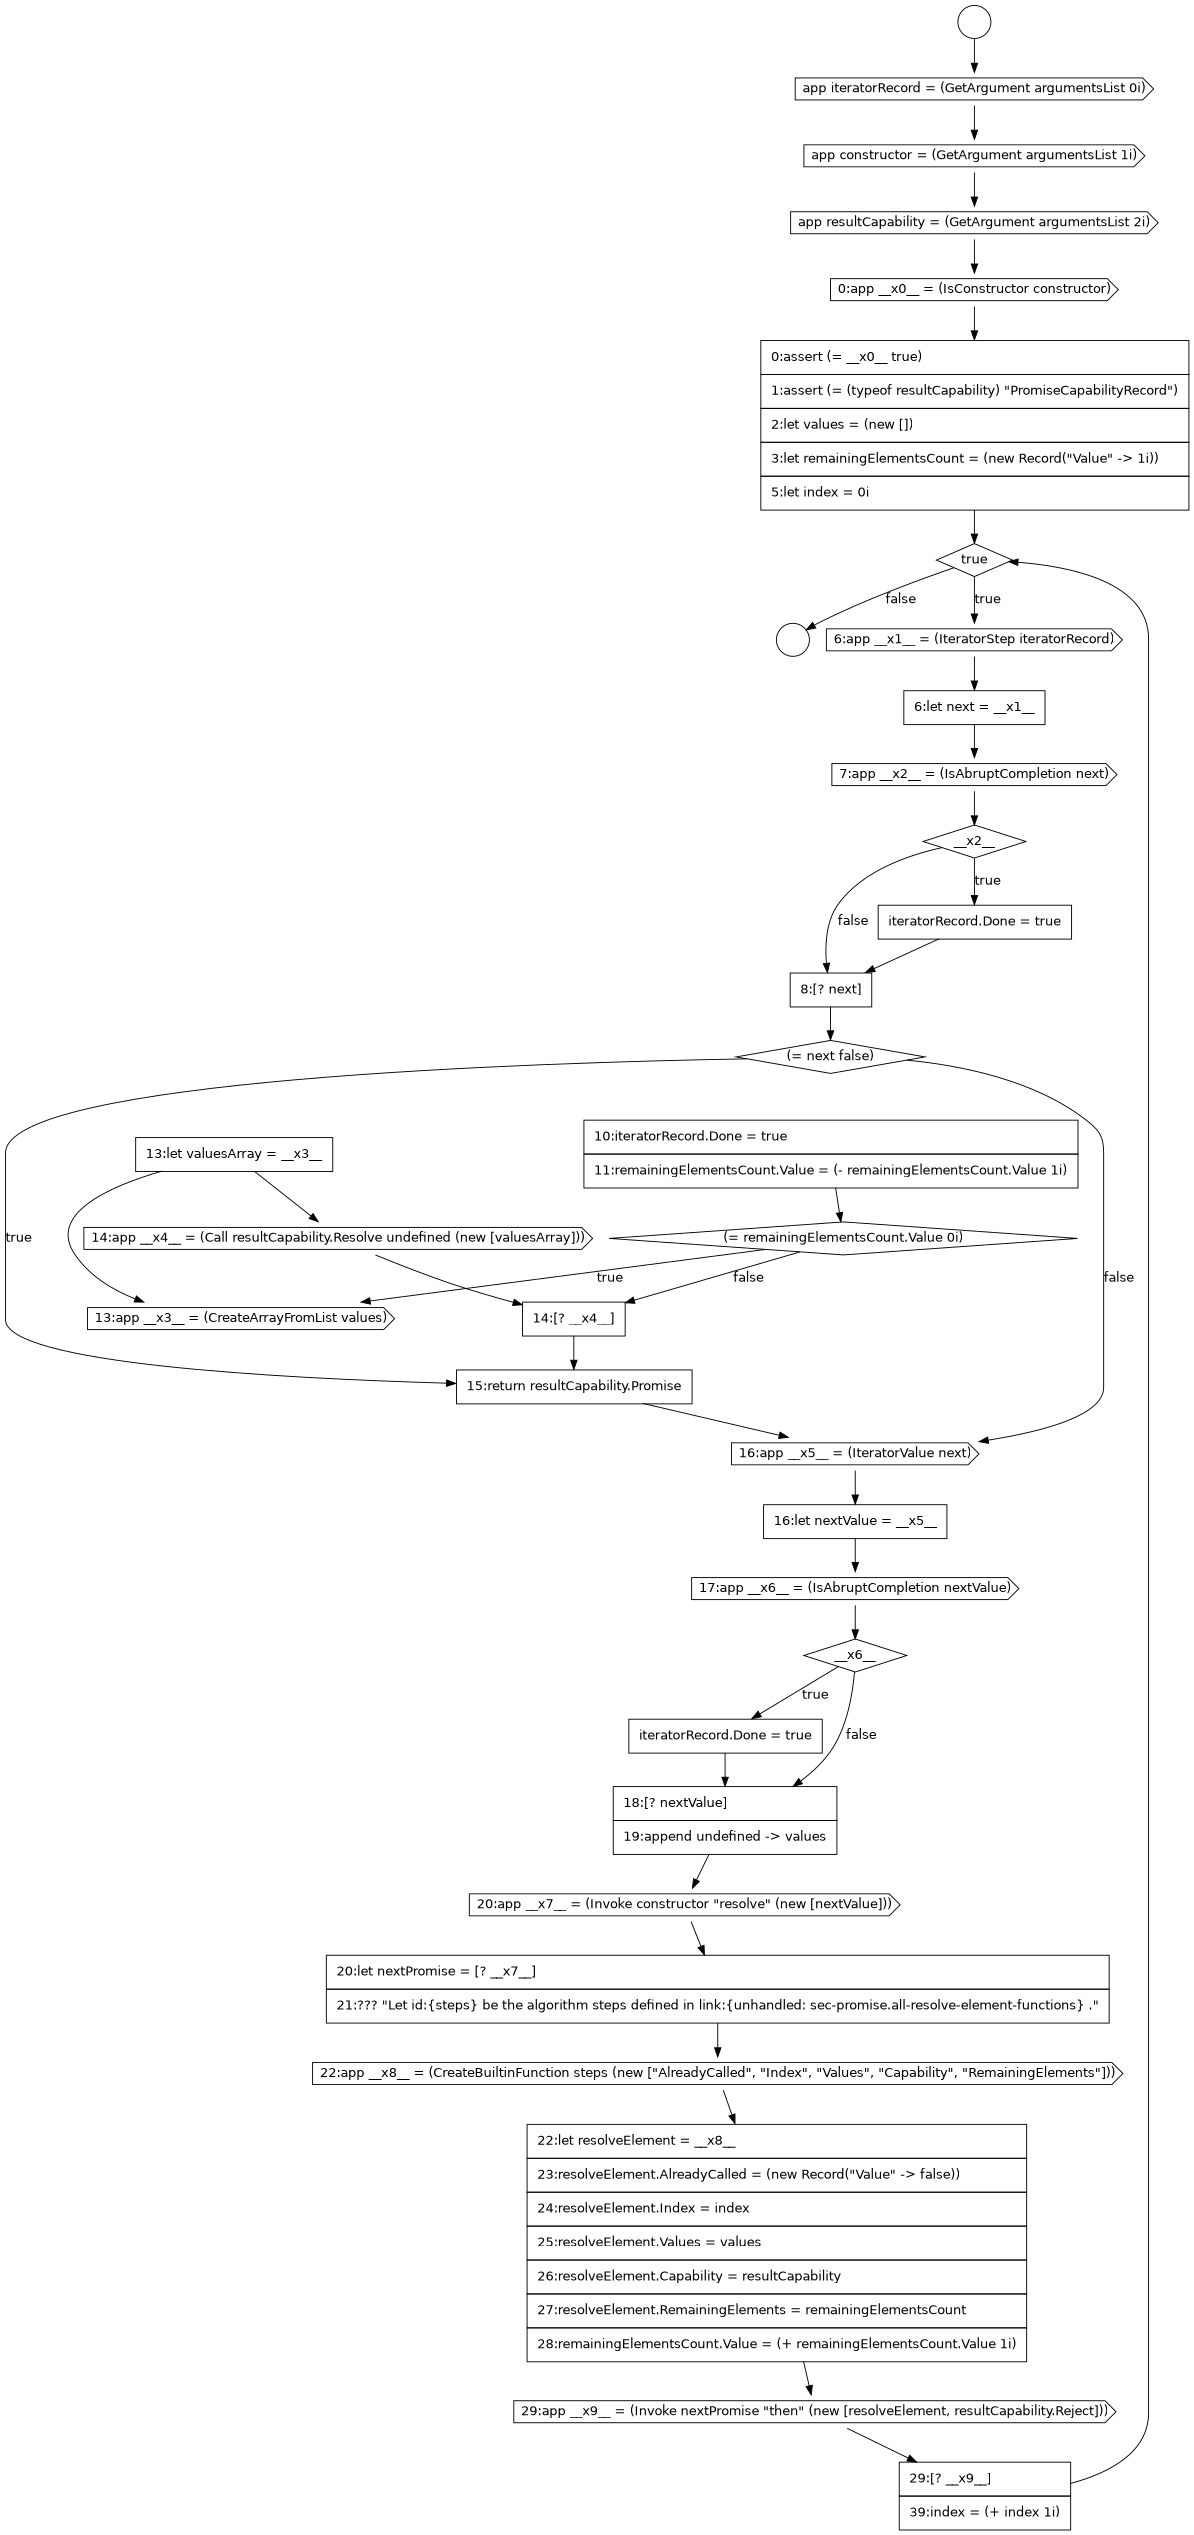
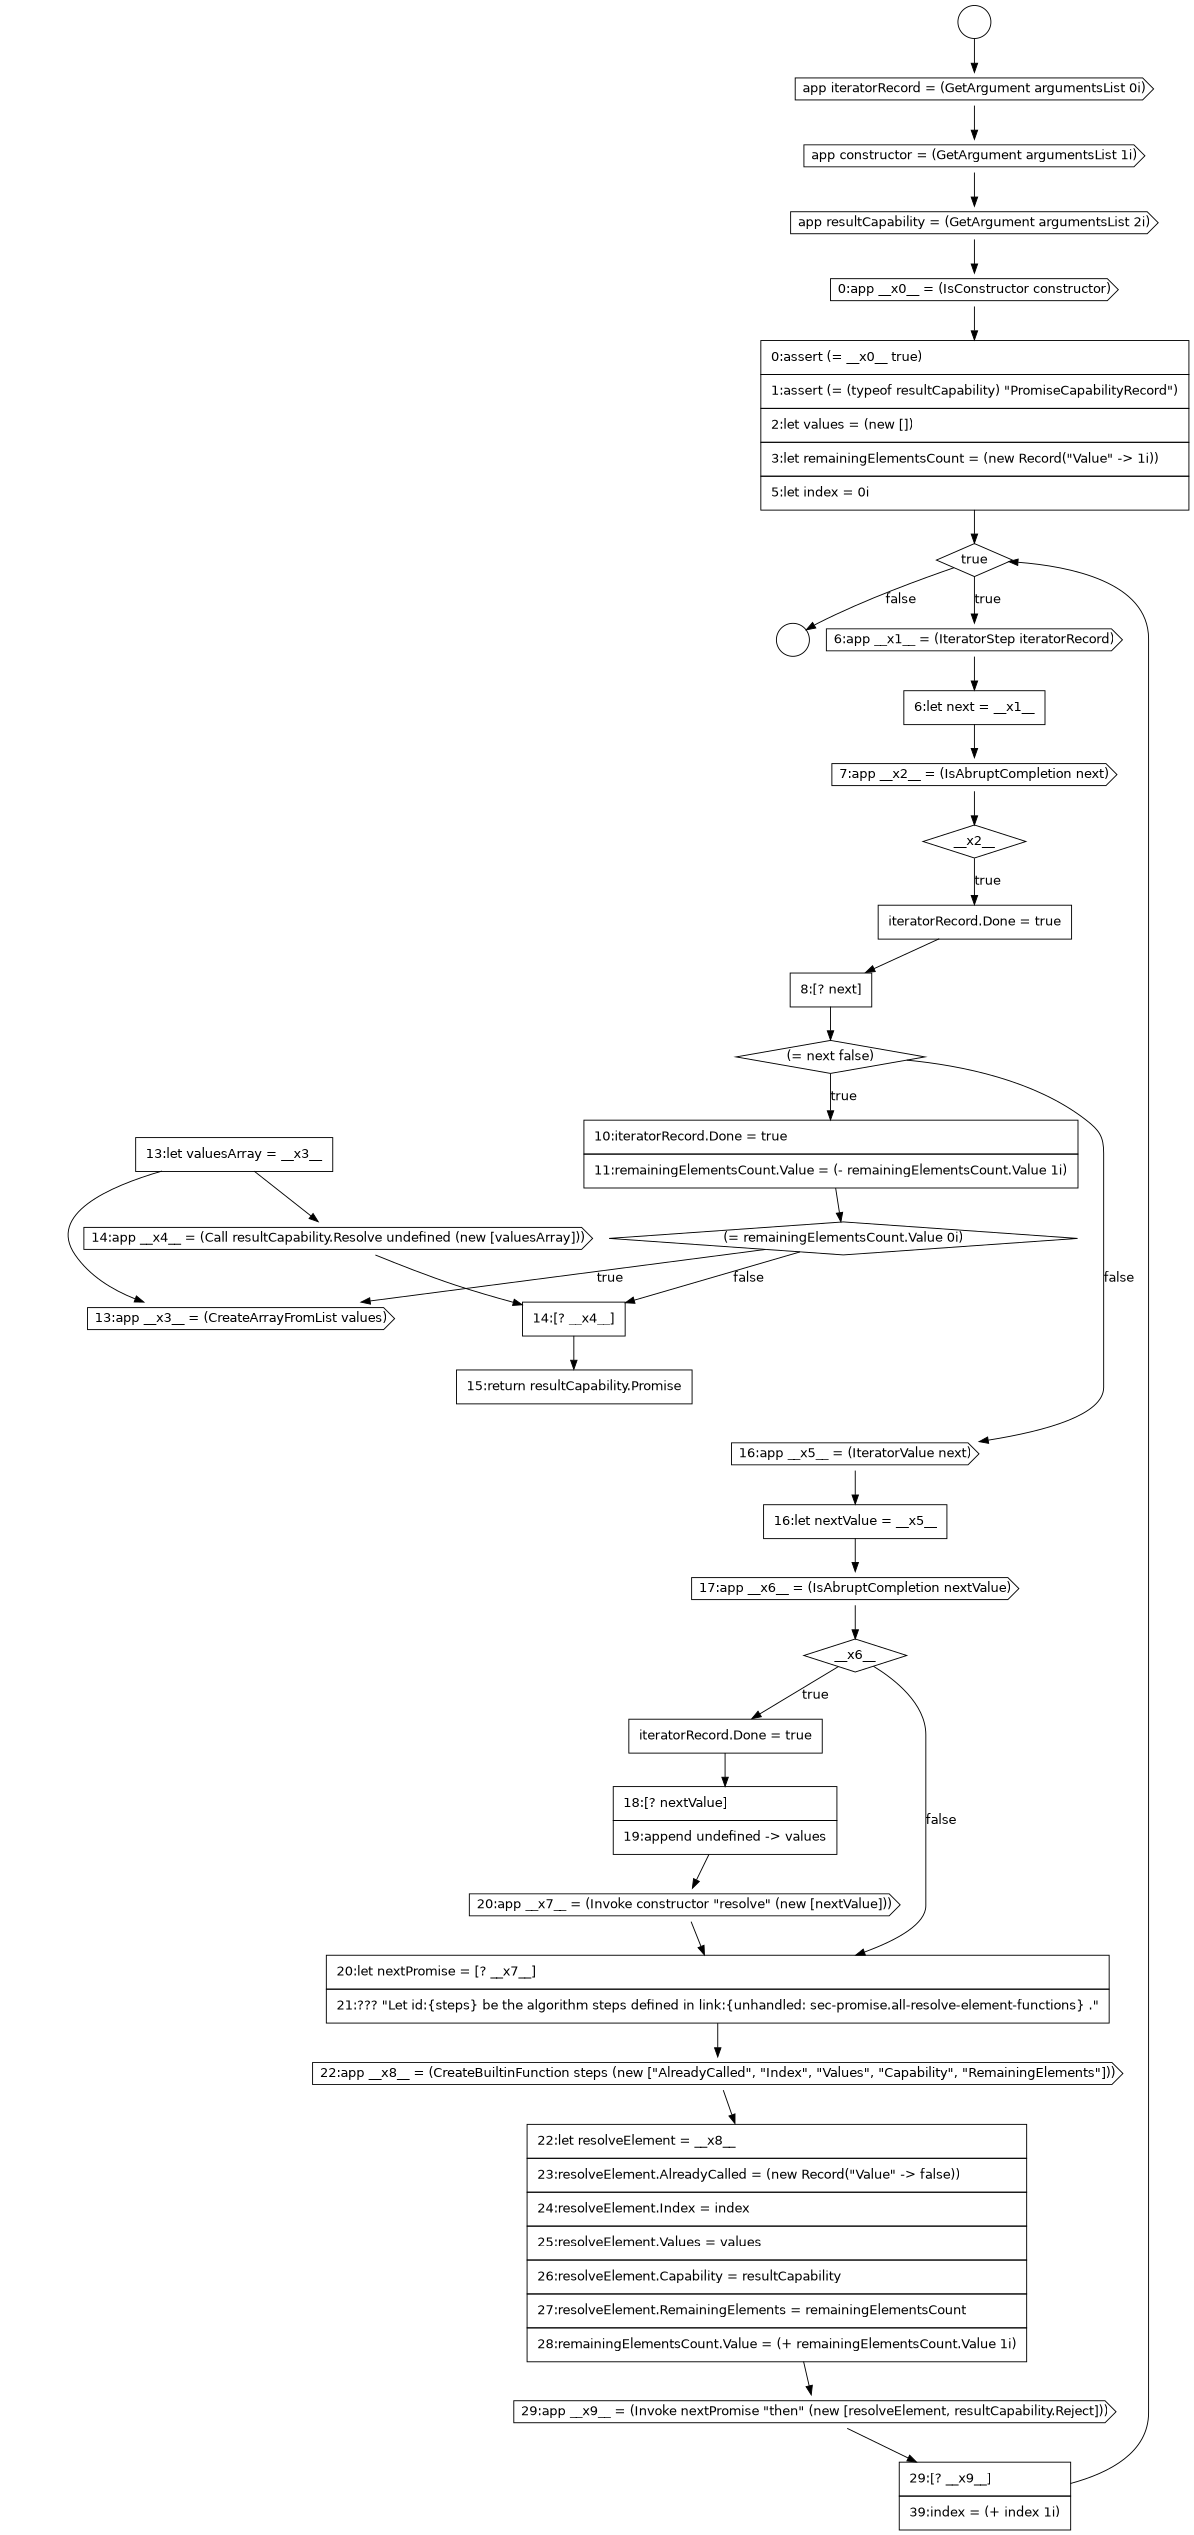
(859, 883) -> none
(62, 1117) -> (830, 1092)
(711, 1419) -> none
(841, 1733) -> (926, 1815)
